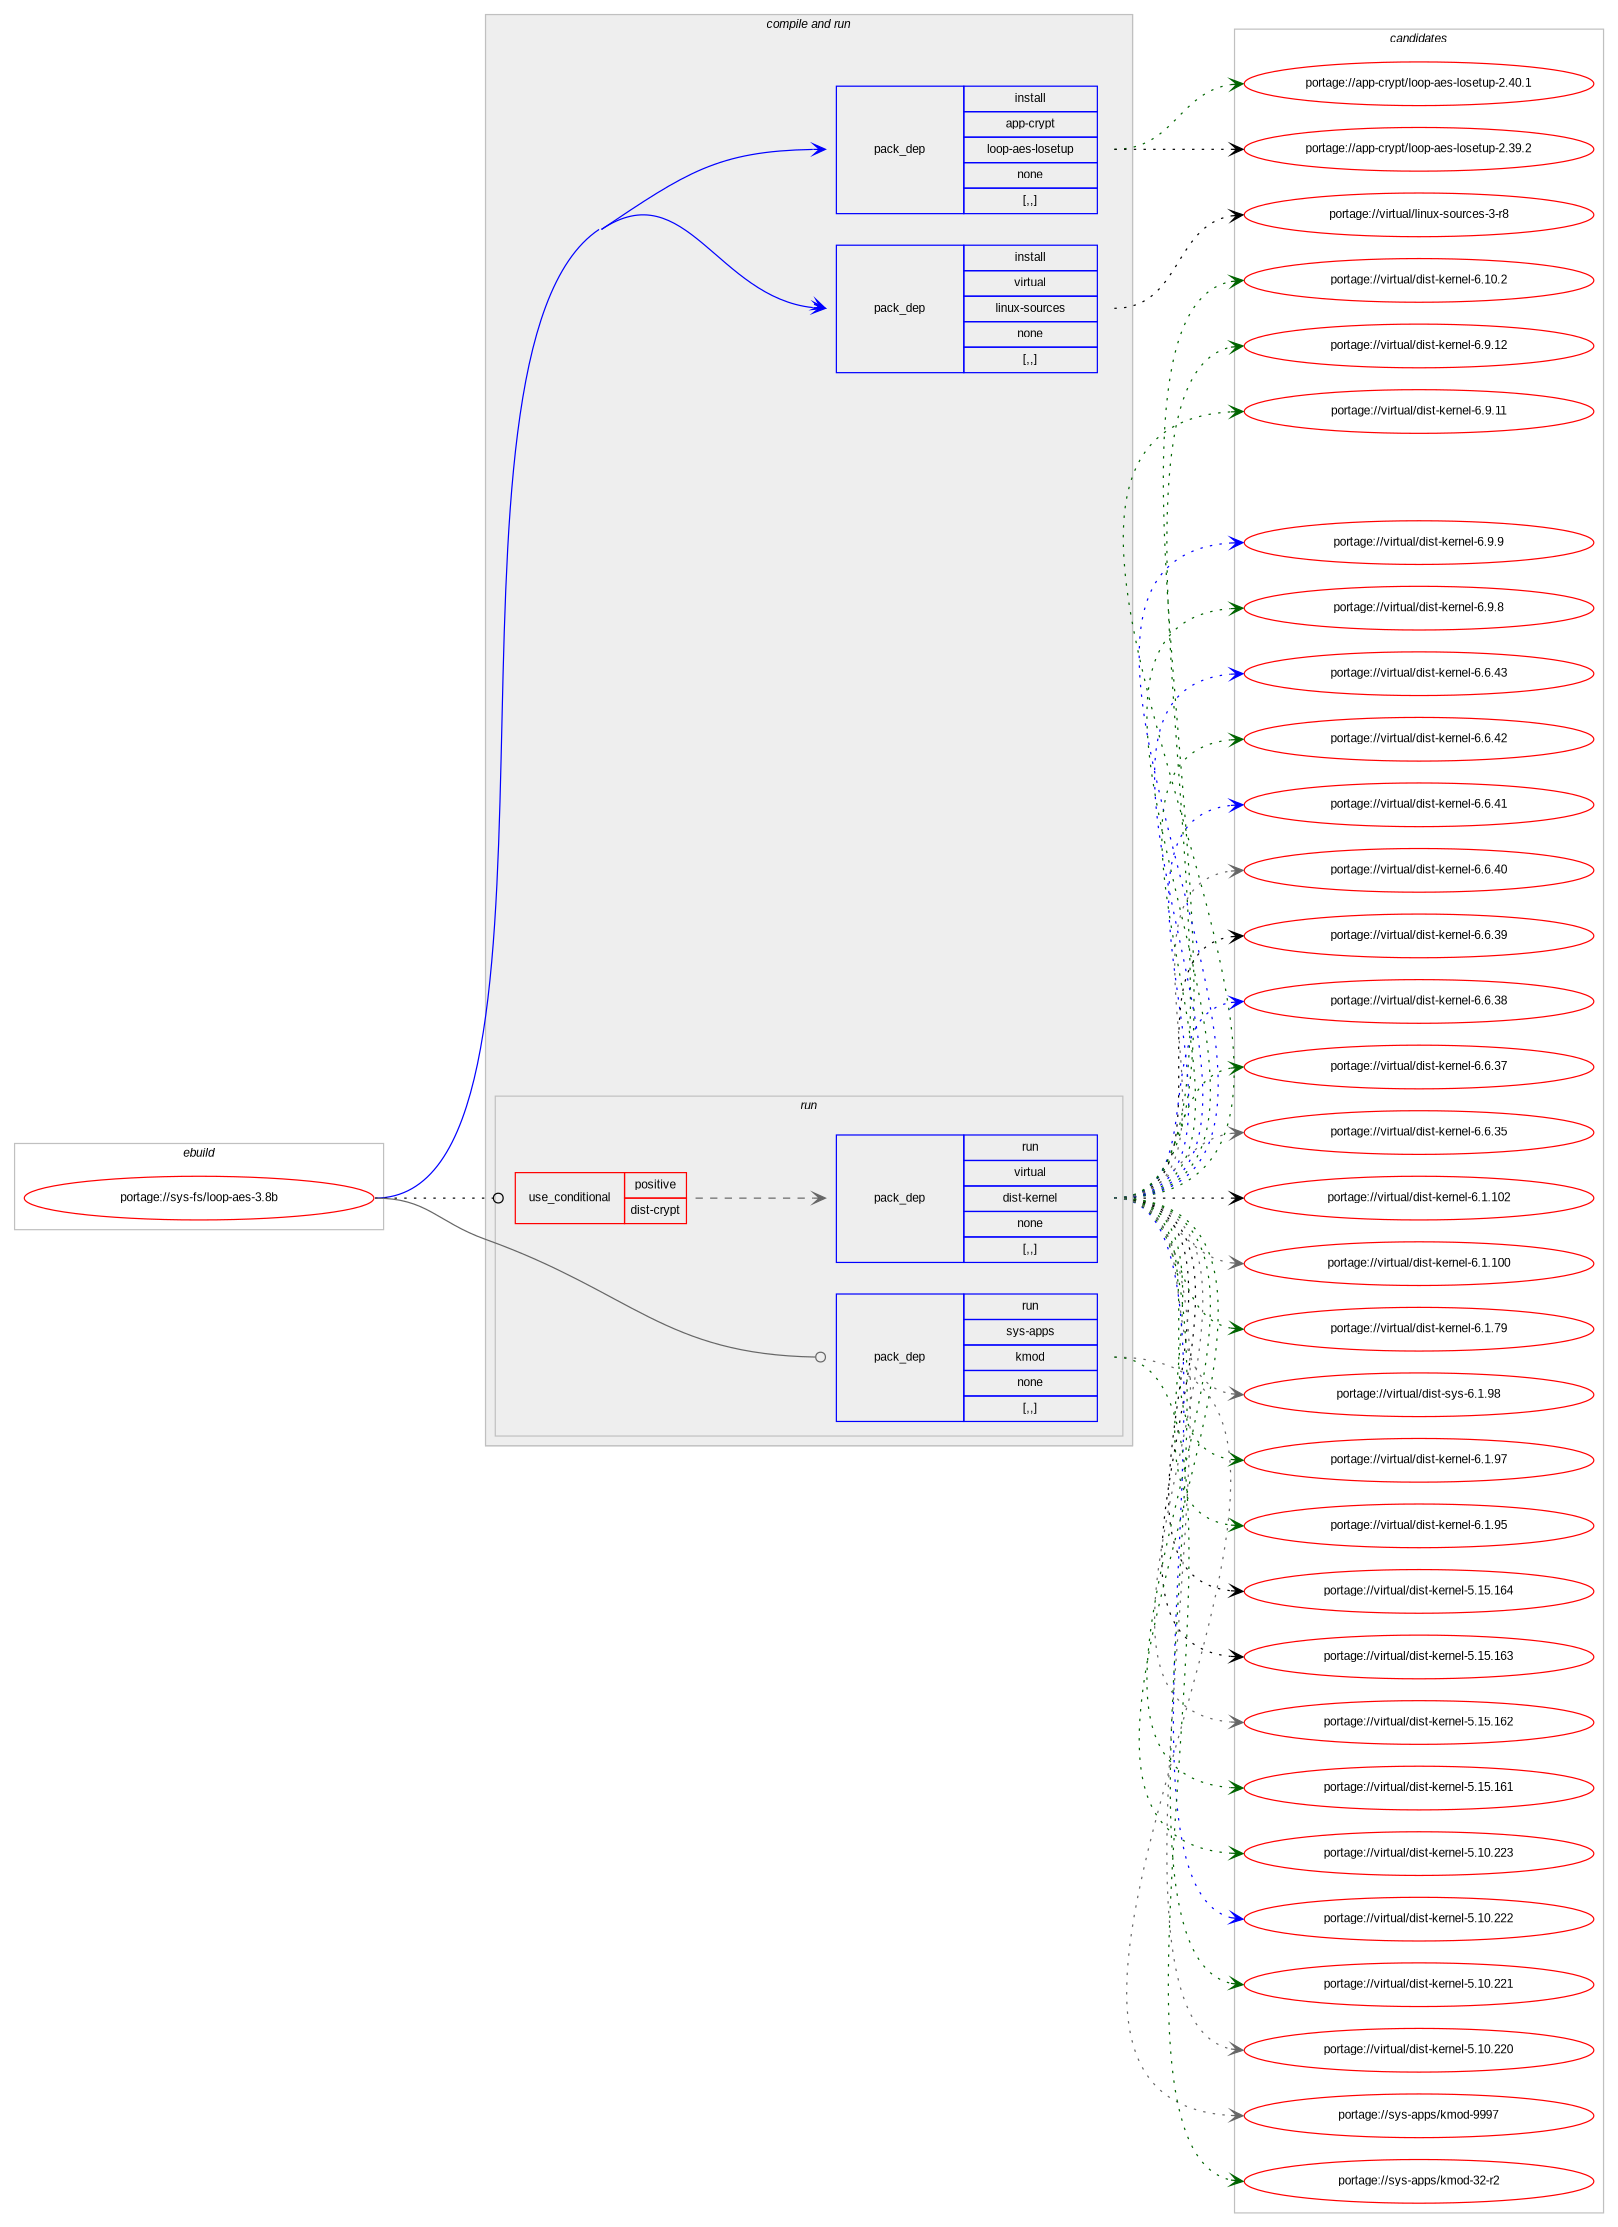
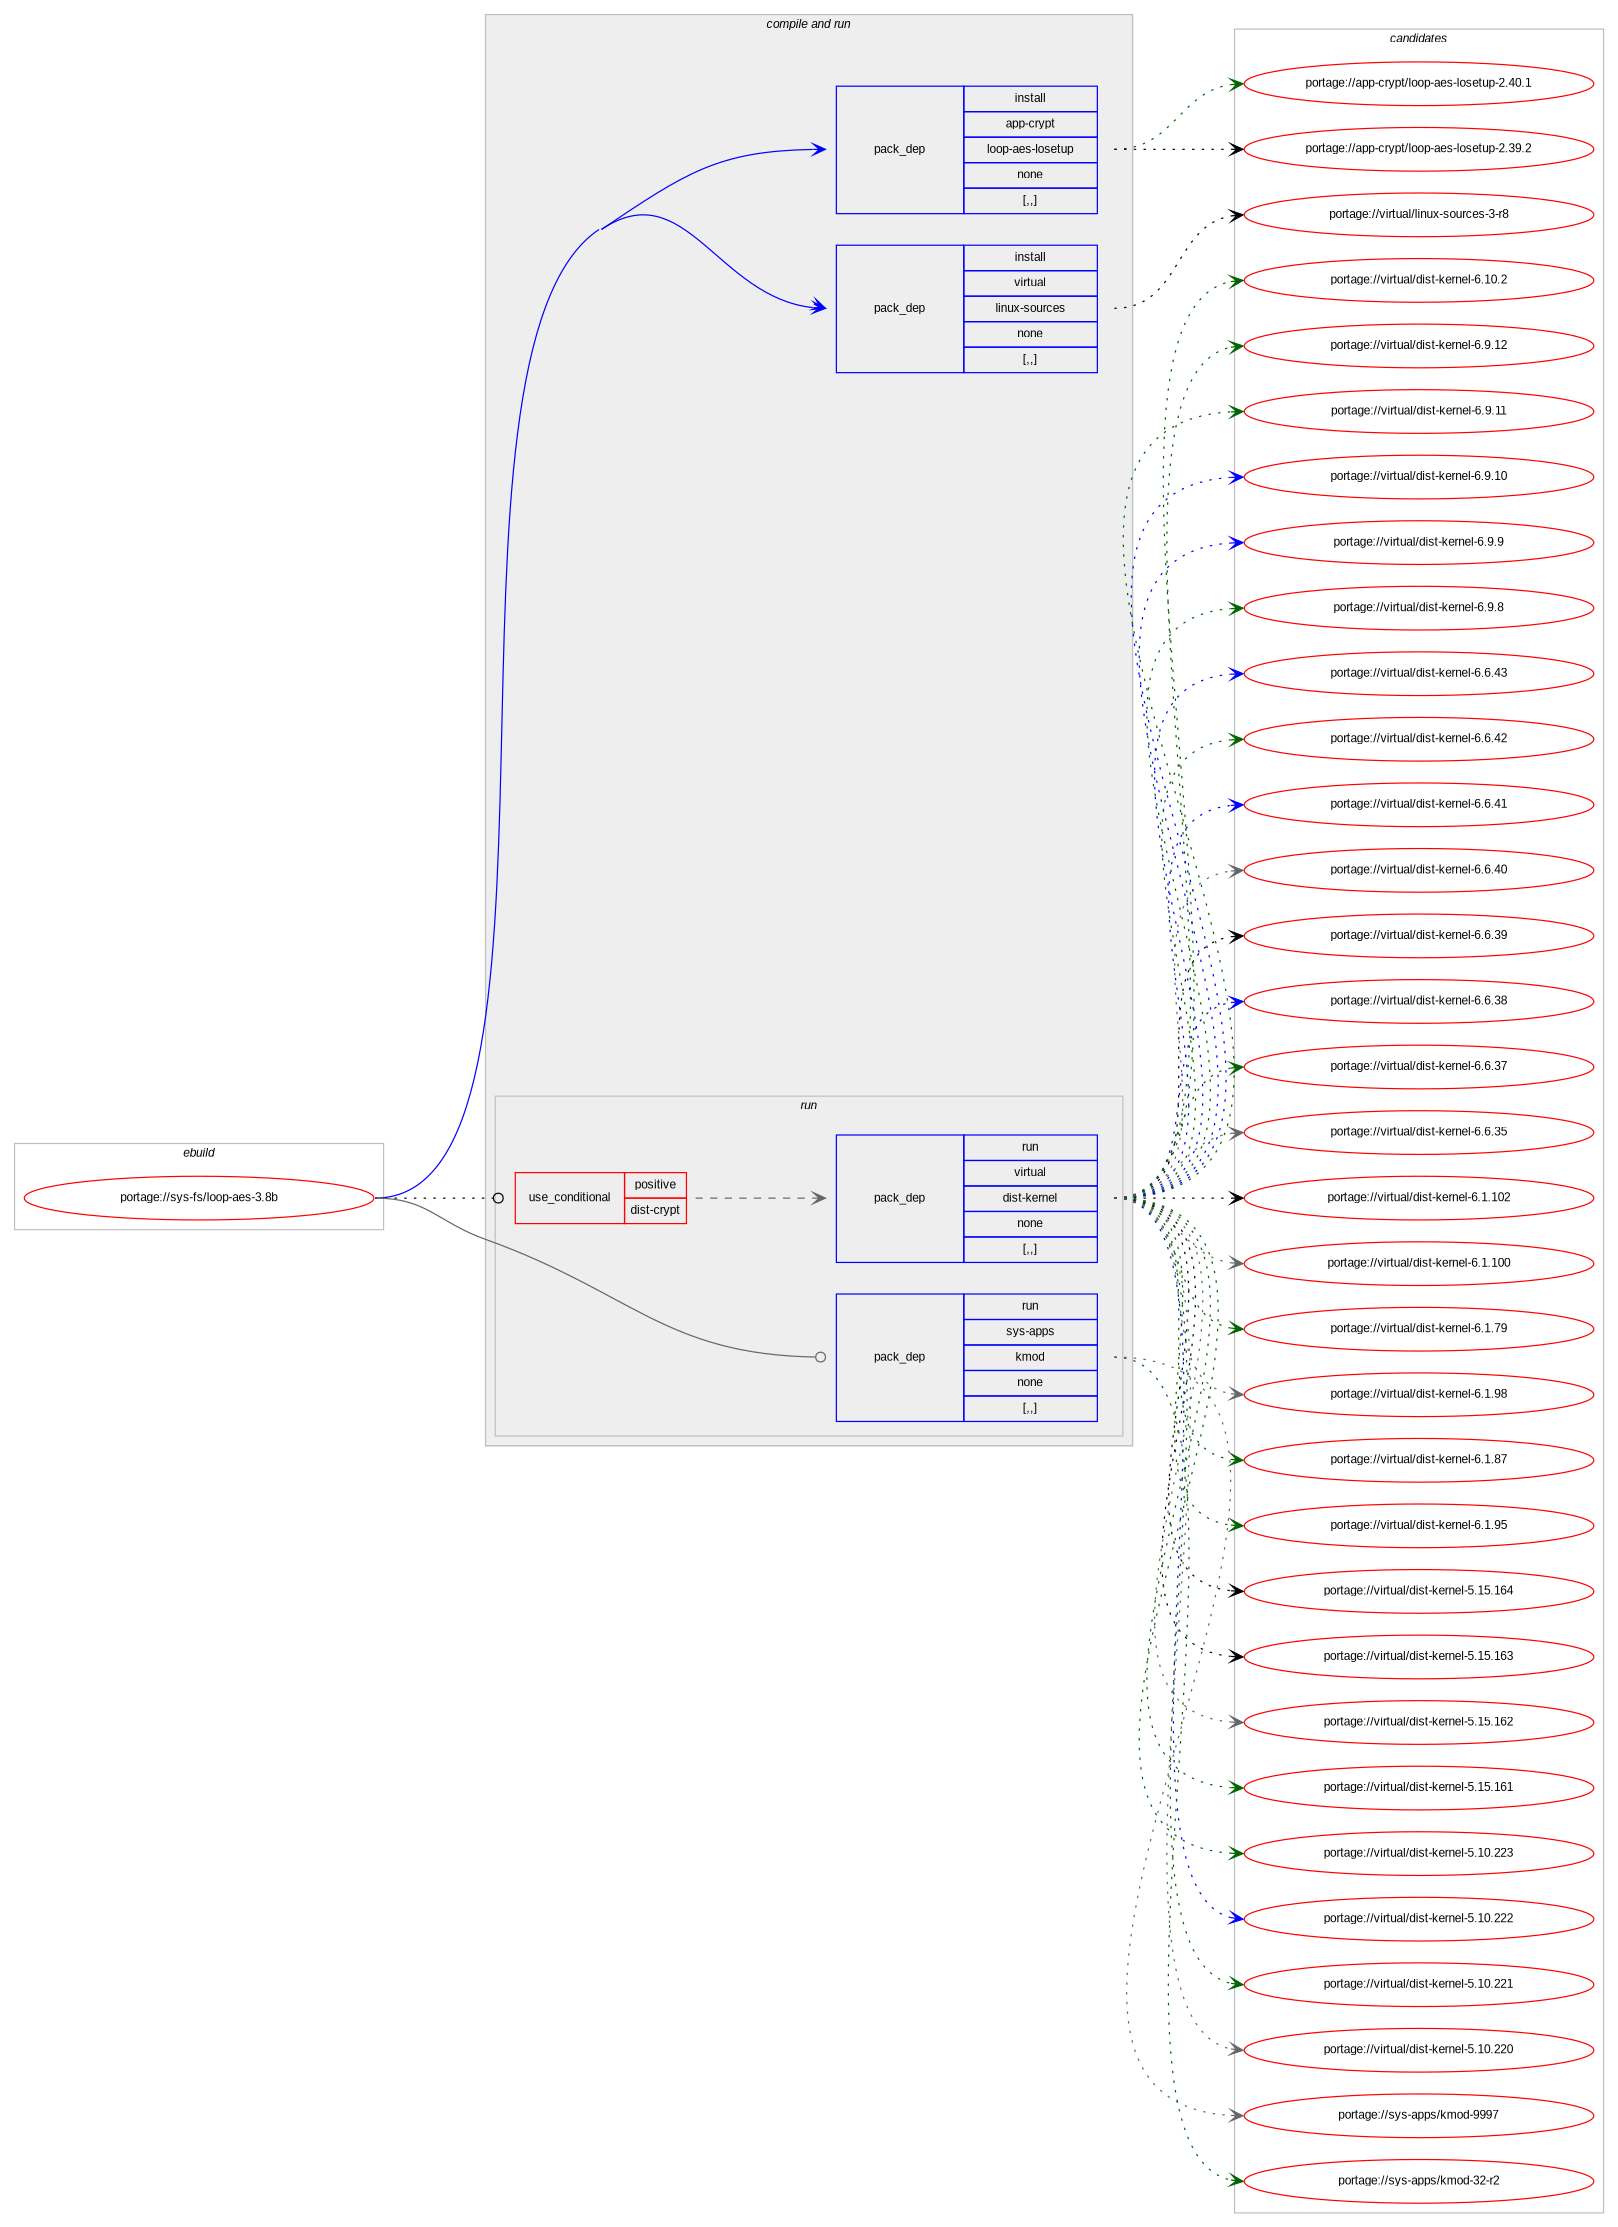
none -> (1419, 477)
(1419, 1395) -> (1419, 1395)
(1419, 1460) -> (1419, 1460)
